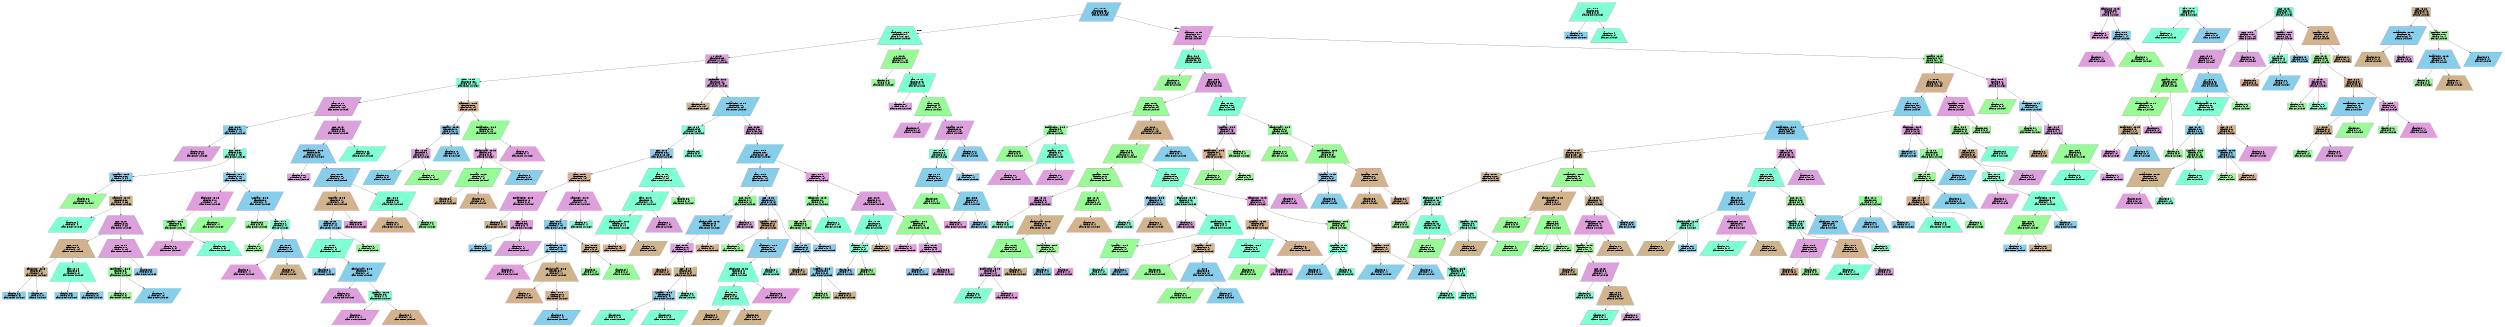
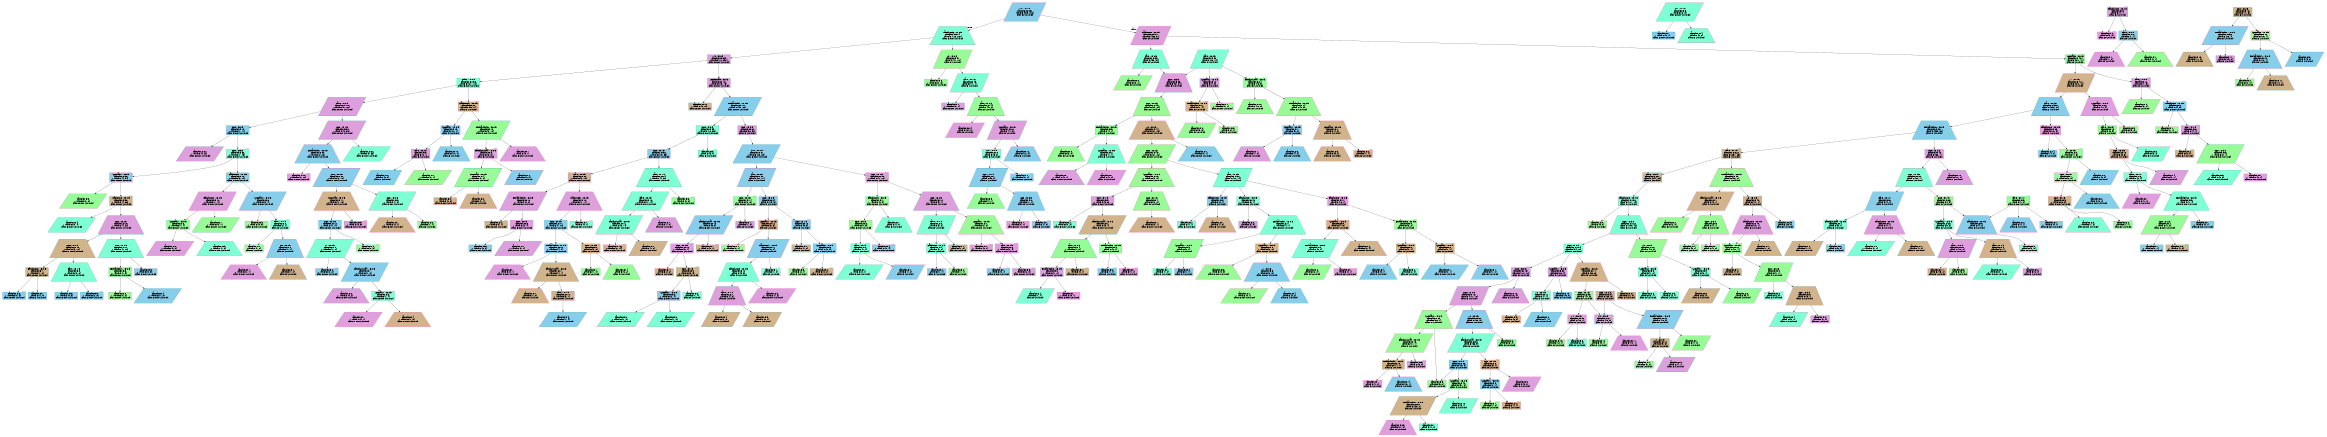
(2335, 71) -> (1593, 307)
(1220, 94) -> (1191, 72)
(1453, 234) -> (1675, 261)
(801, 236) -> (860, 236)
none -> (1597, 239)
(121, 248) -> (121, 248)
(1338, 248) -> (1406, 248)
(1600, 272) -> (1774, 272)
(731, 296) -> (727, 296)
